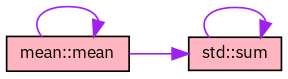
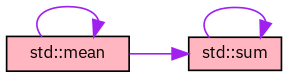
(68, 54) -> (68, 54)
